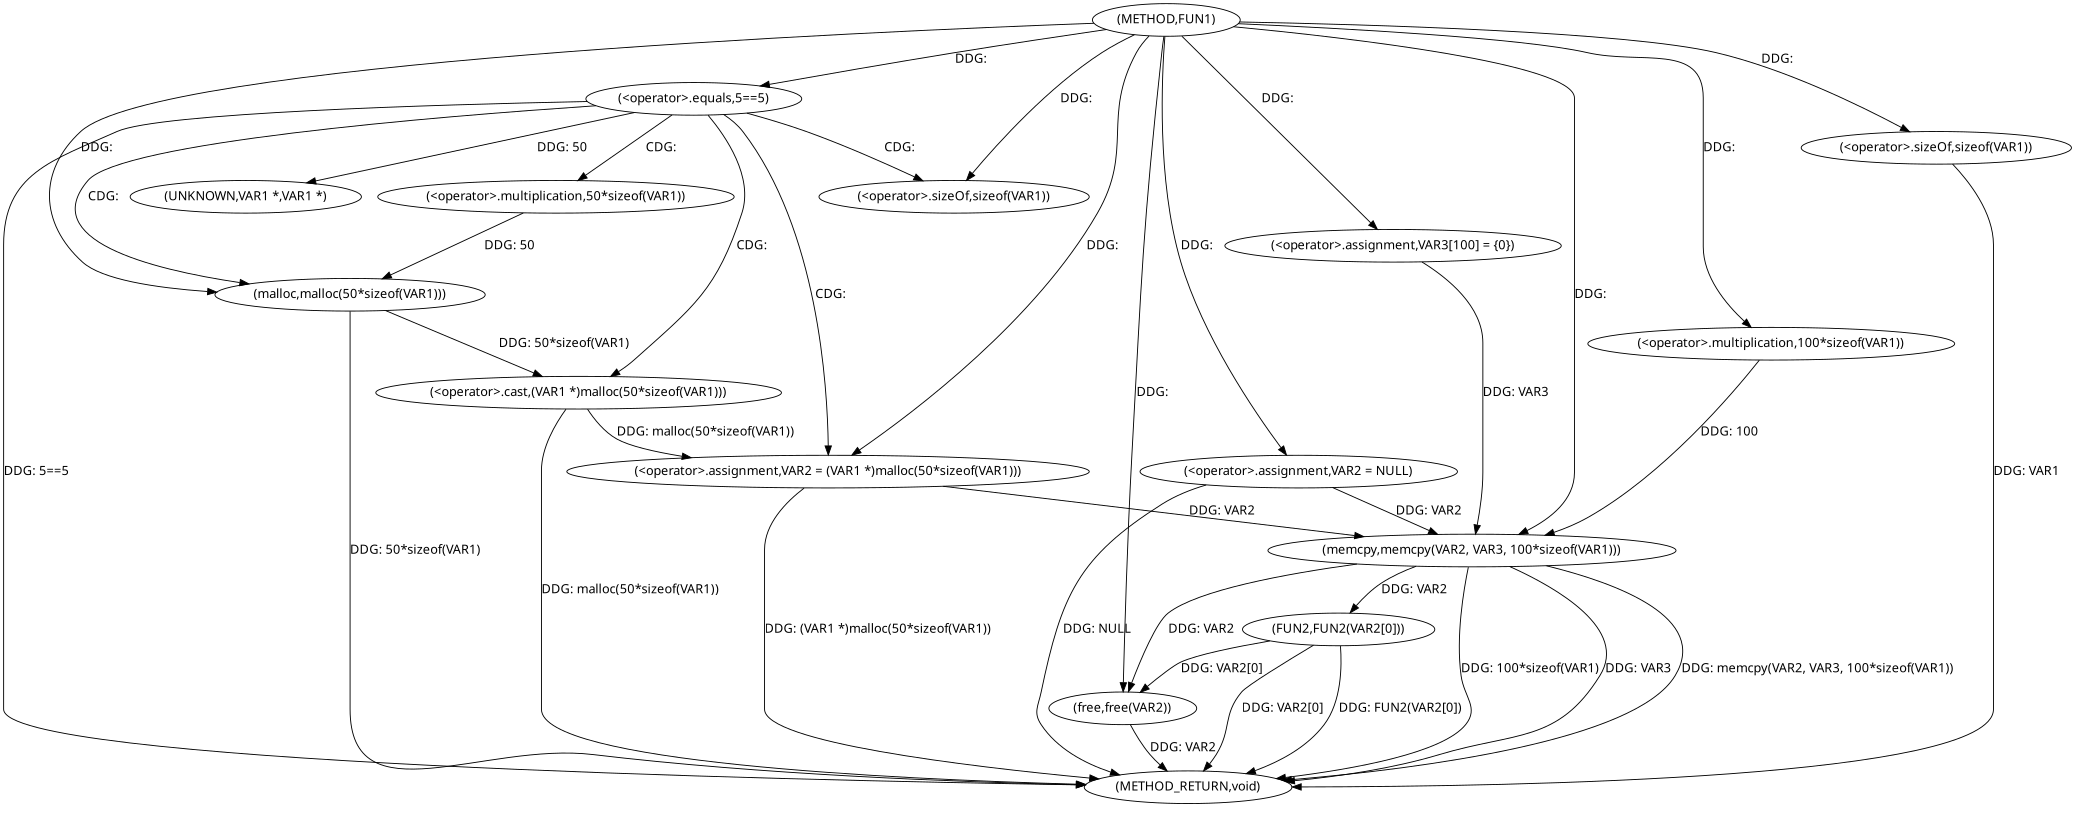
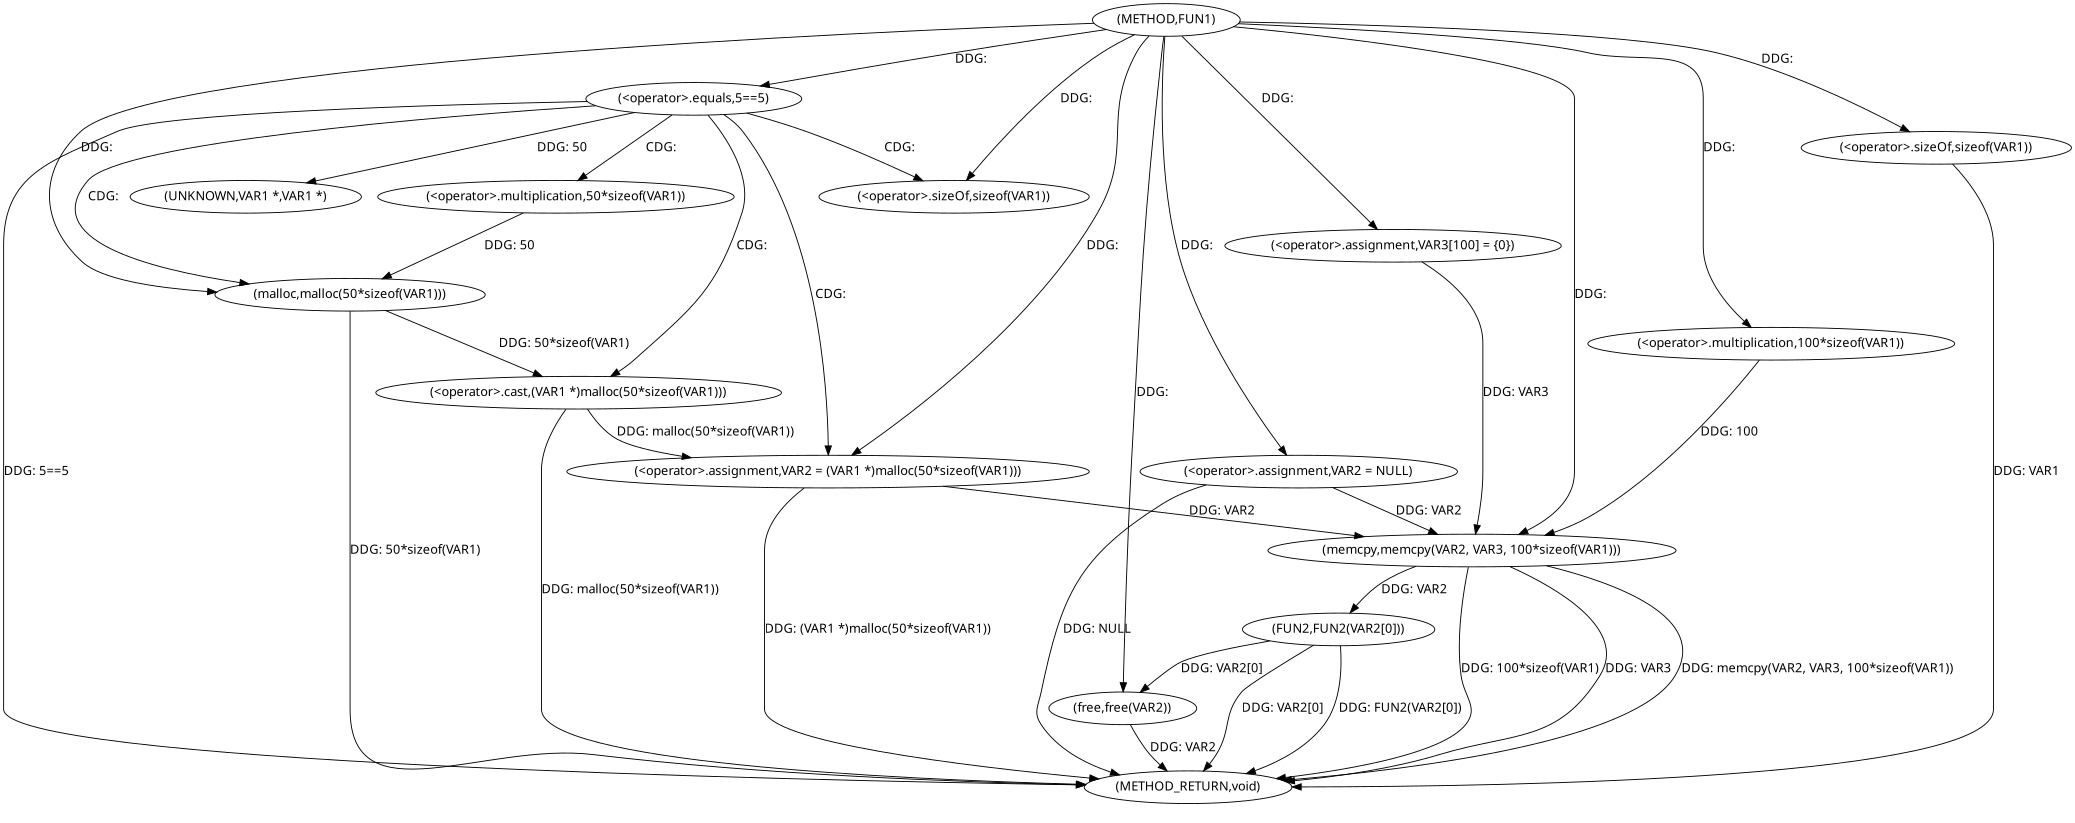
(1222, 590) -> none
